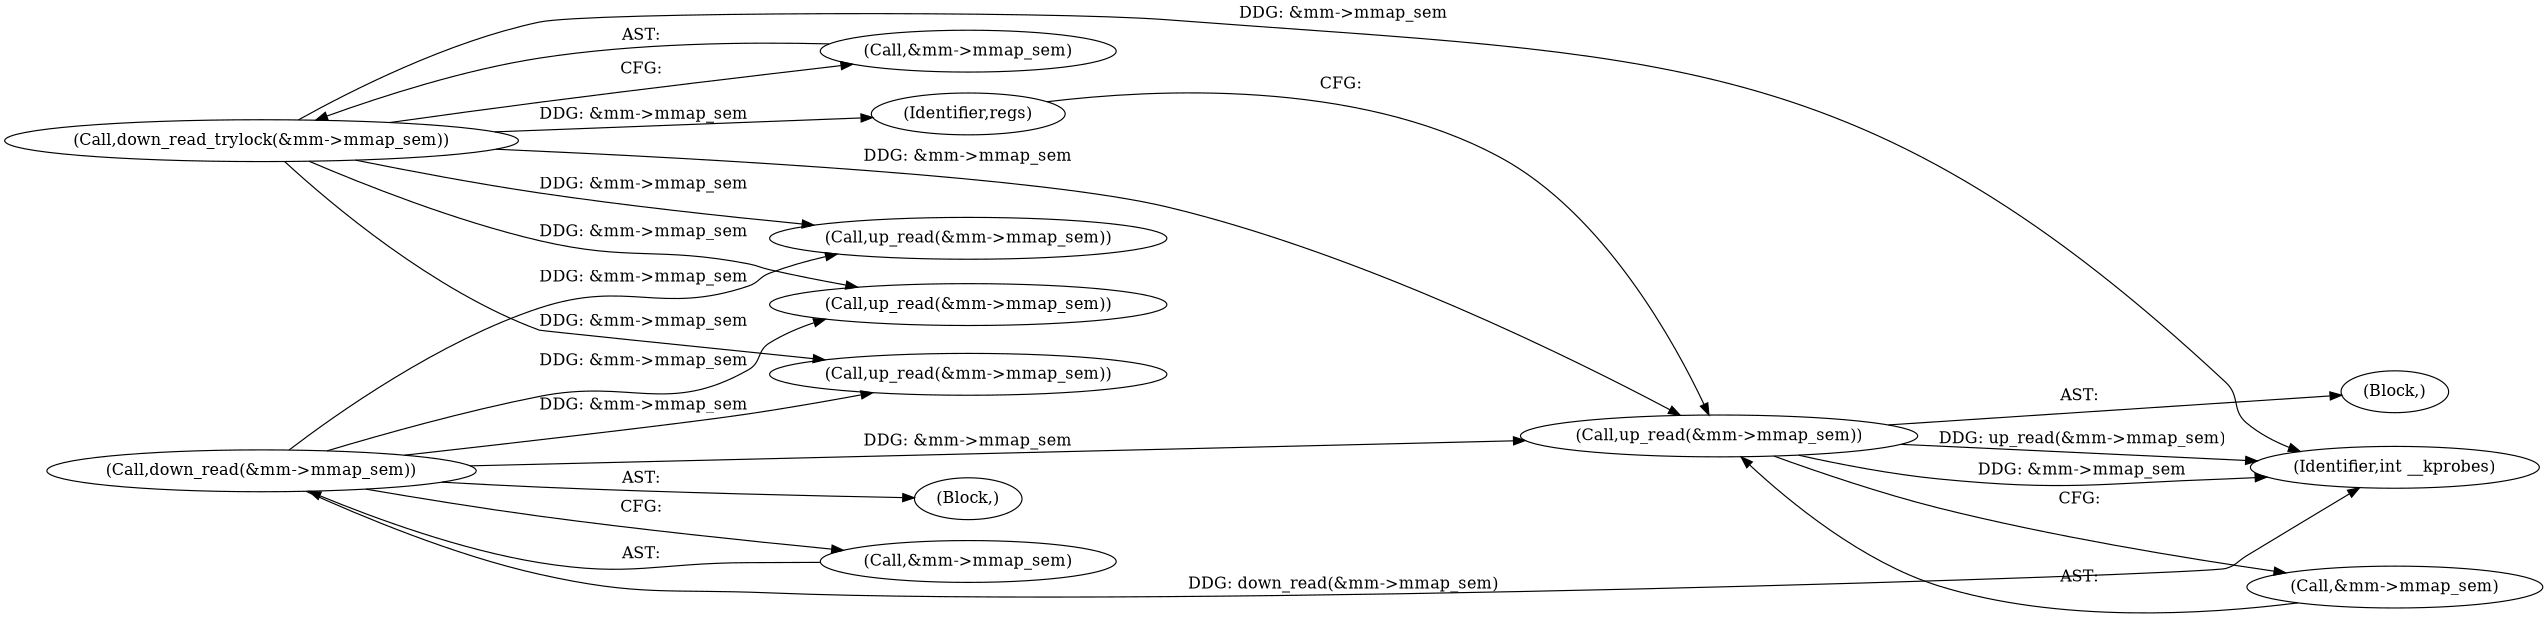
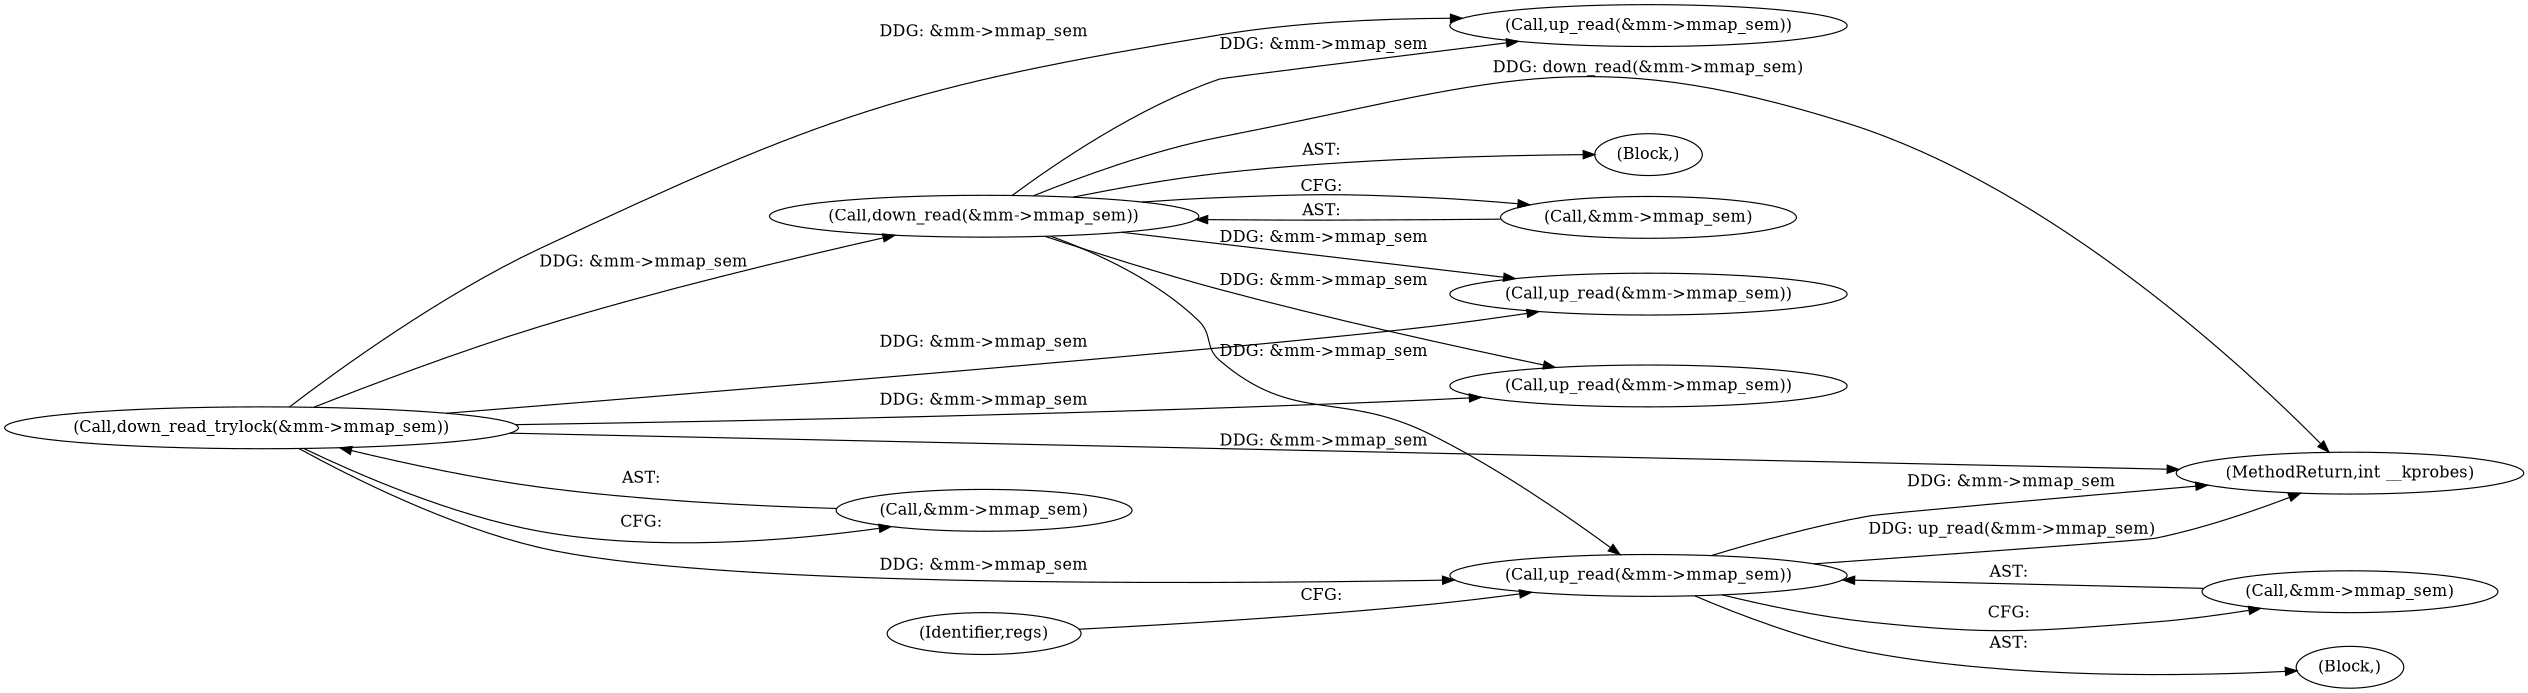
(678, 125) -> (595, 310)
(2395, 467) -> (2350, 473)
